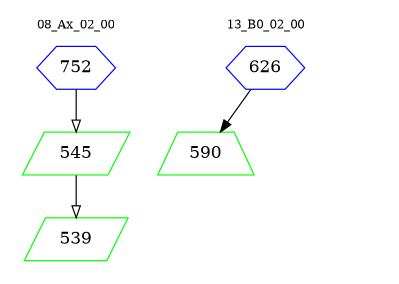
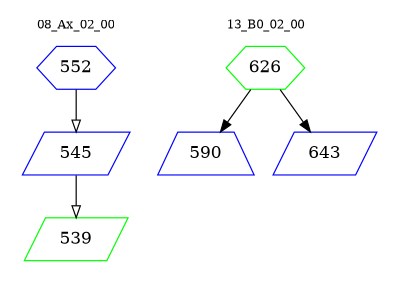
(76, 68) -> (76, 68)
(265, 68) -> (265, 68)
(76, 154) -> (76, 154)
(206, 154) -> (206, 154)
none -> (325, 154)
